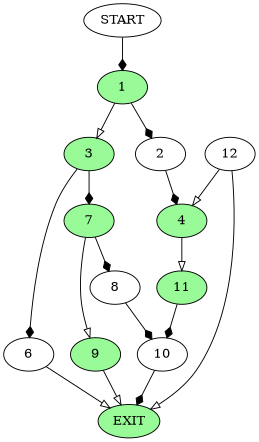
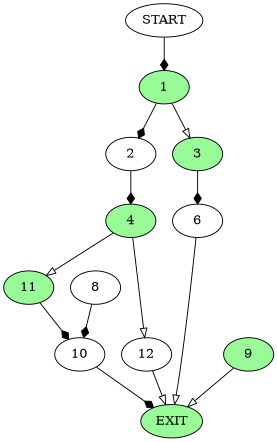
(209, 184) -> (138, 283)
(89, 221) -> none
